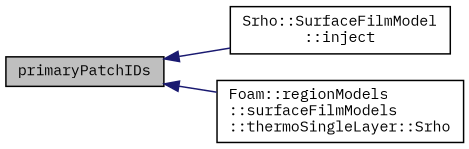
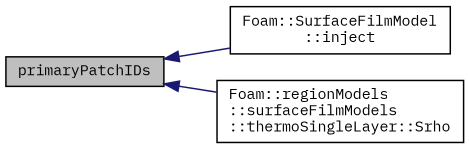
(340, 30) -> (340, 30)
